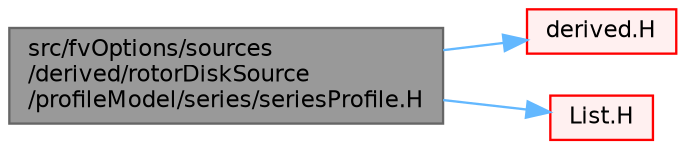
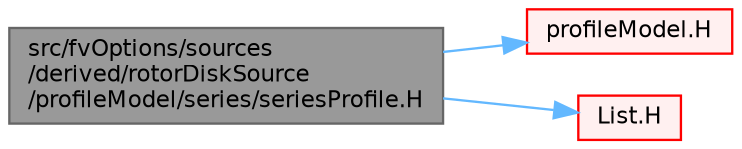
(602, 31) -> (630, 31)
